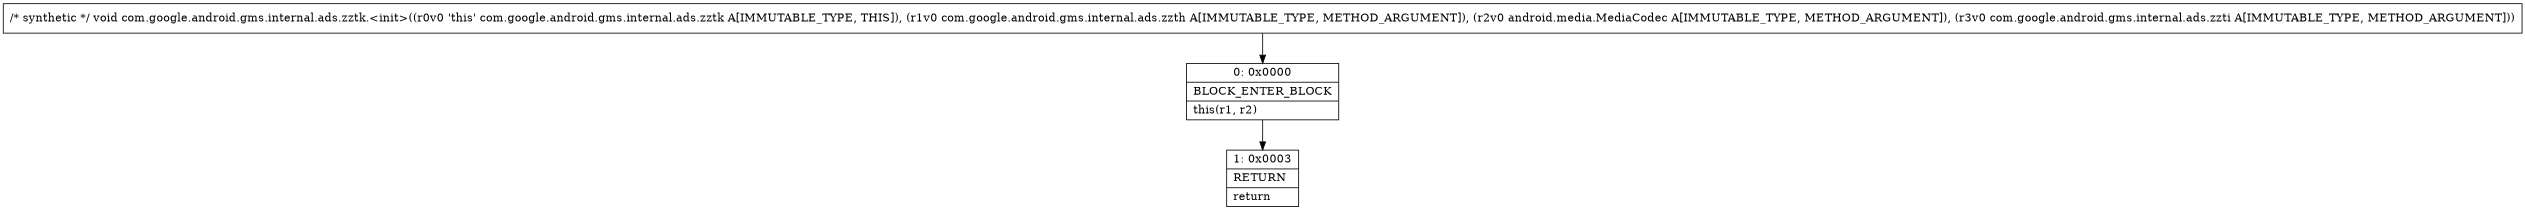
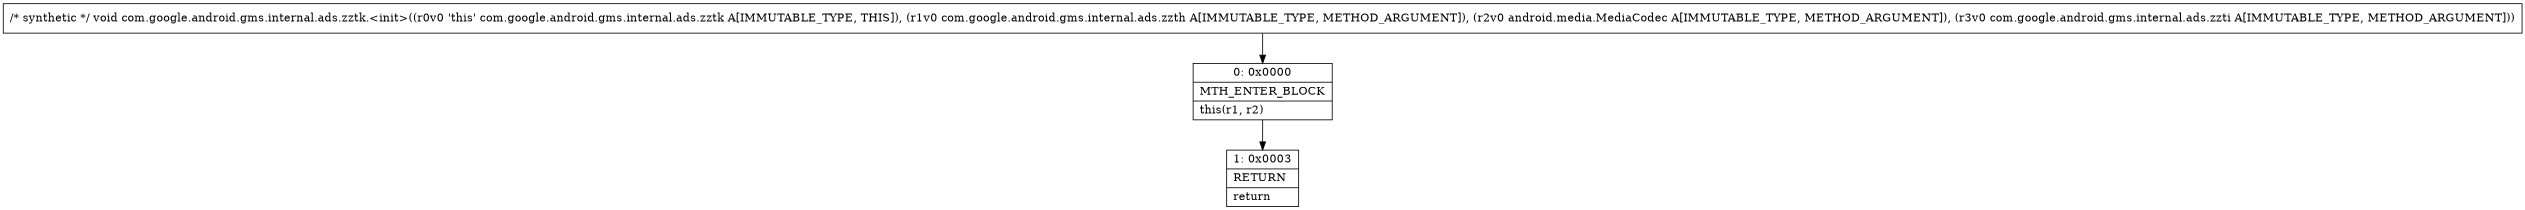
(1263, 91) -> (1263, 91)
